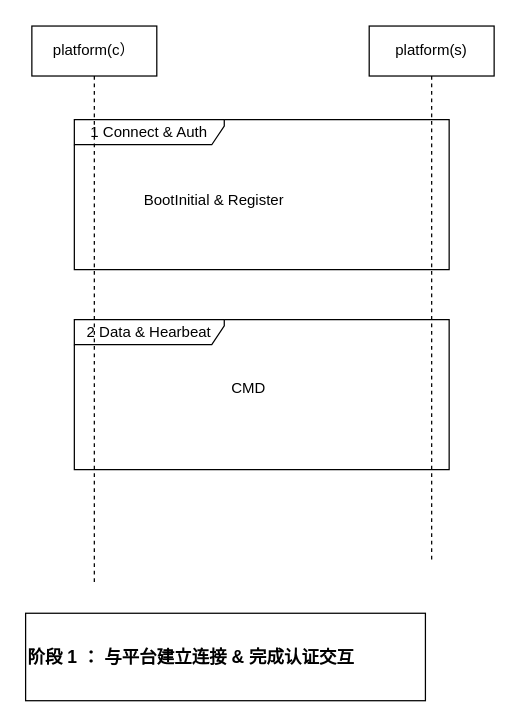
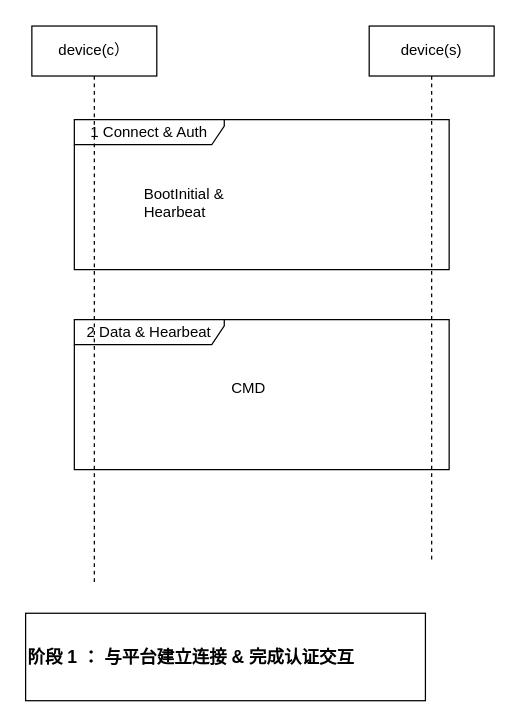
(94, 51) -> (94, 51)
(432, 51) -> (432, 51)
(217, 201) -> (217, 201)
